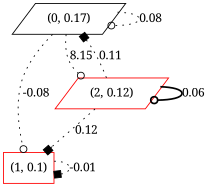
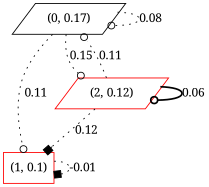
(81, 56) -> (81, 56)
(98, 59) -> (98, 59)
(36, 93) -> (36, 93)
